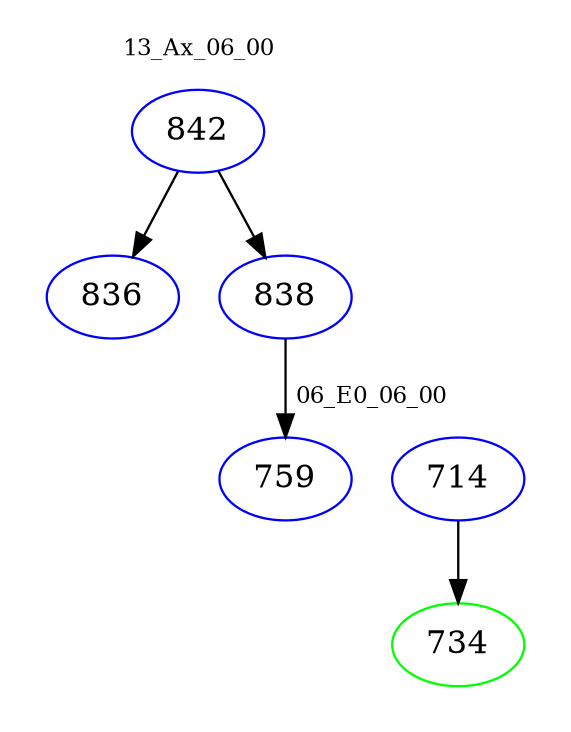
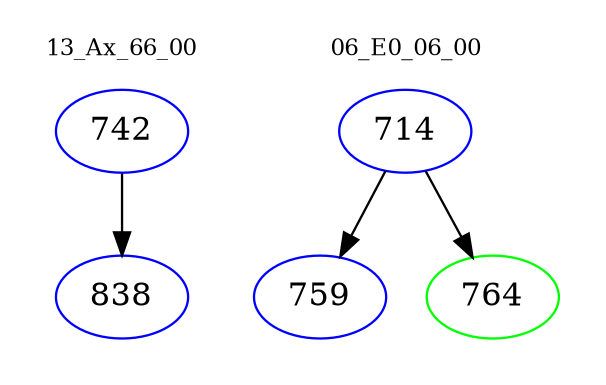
(199, 50) -> (122, 50)
(198, 131) -> (122, 131)
(113, 297) -> none
(286, 389) -> (368, 203)
(458, 645) -> (493, 297)
